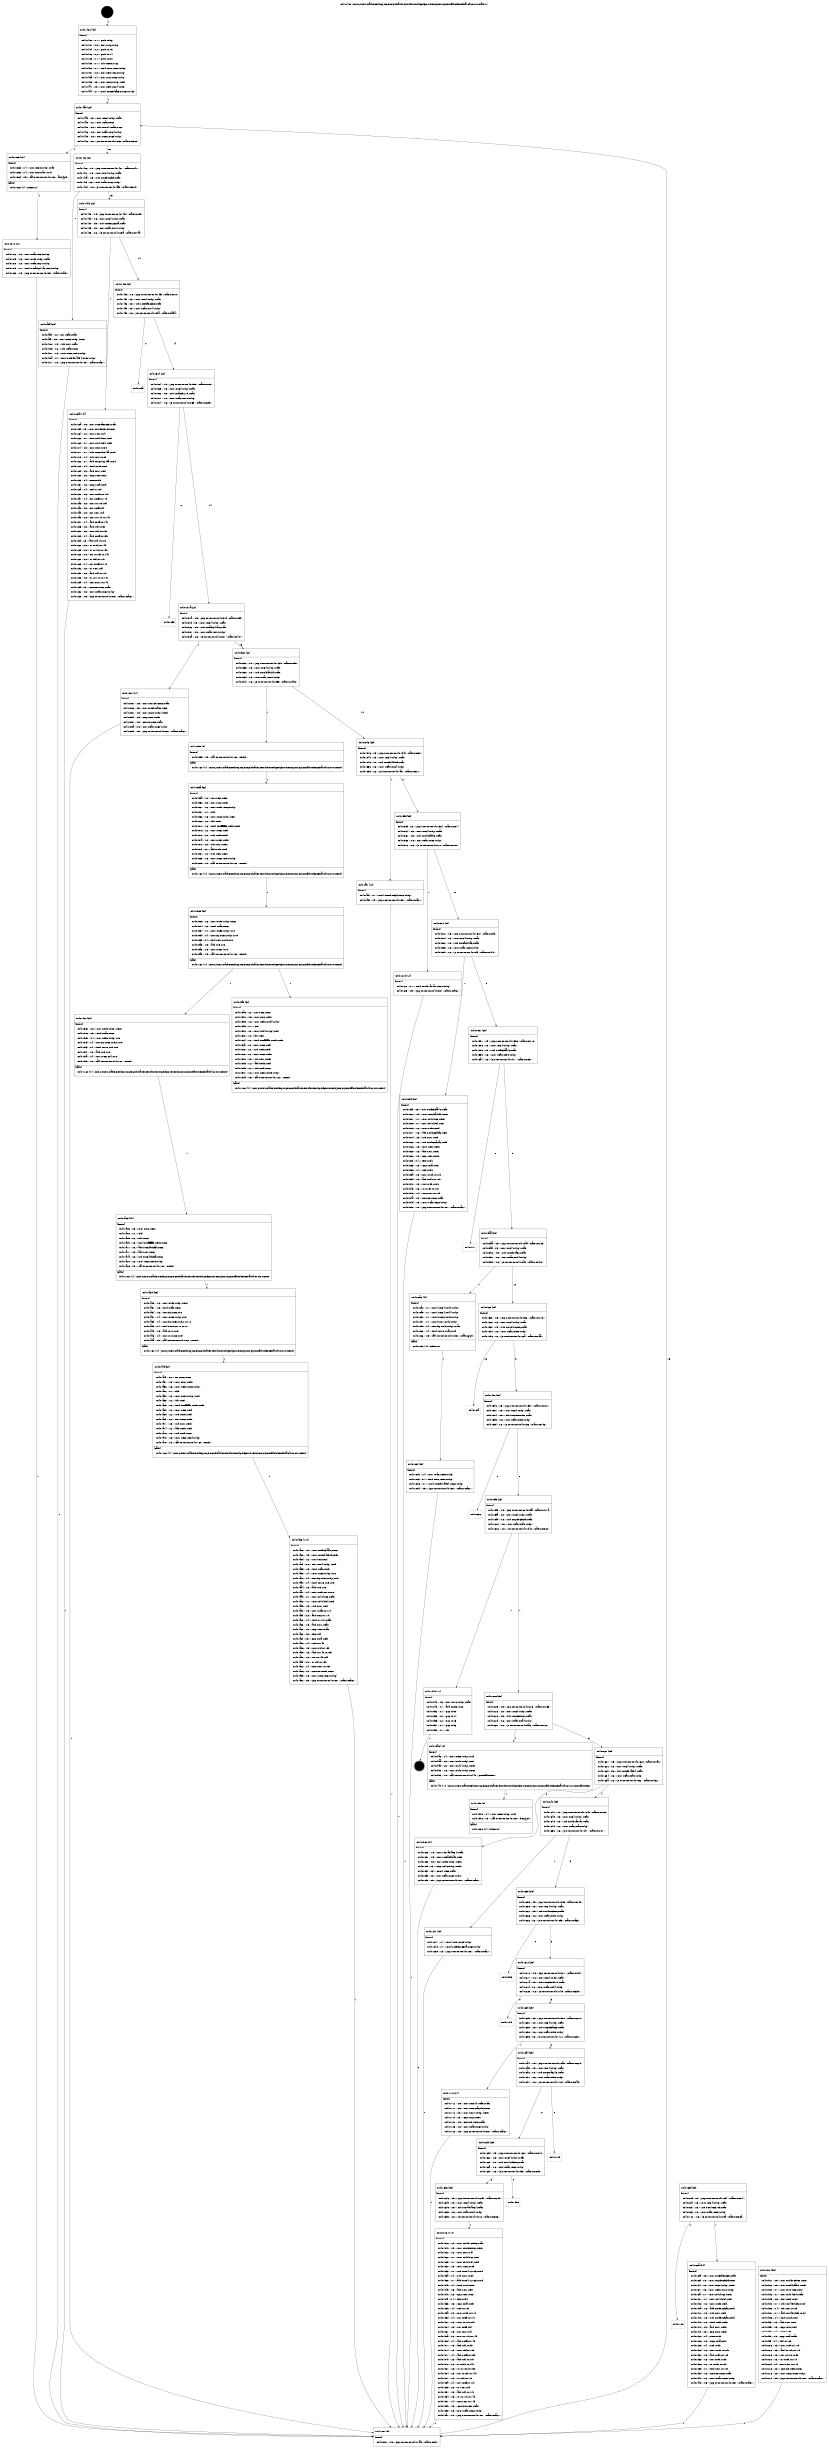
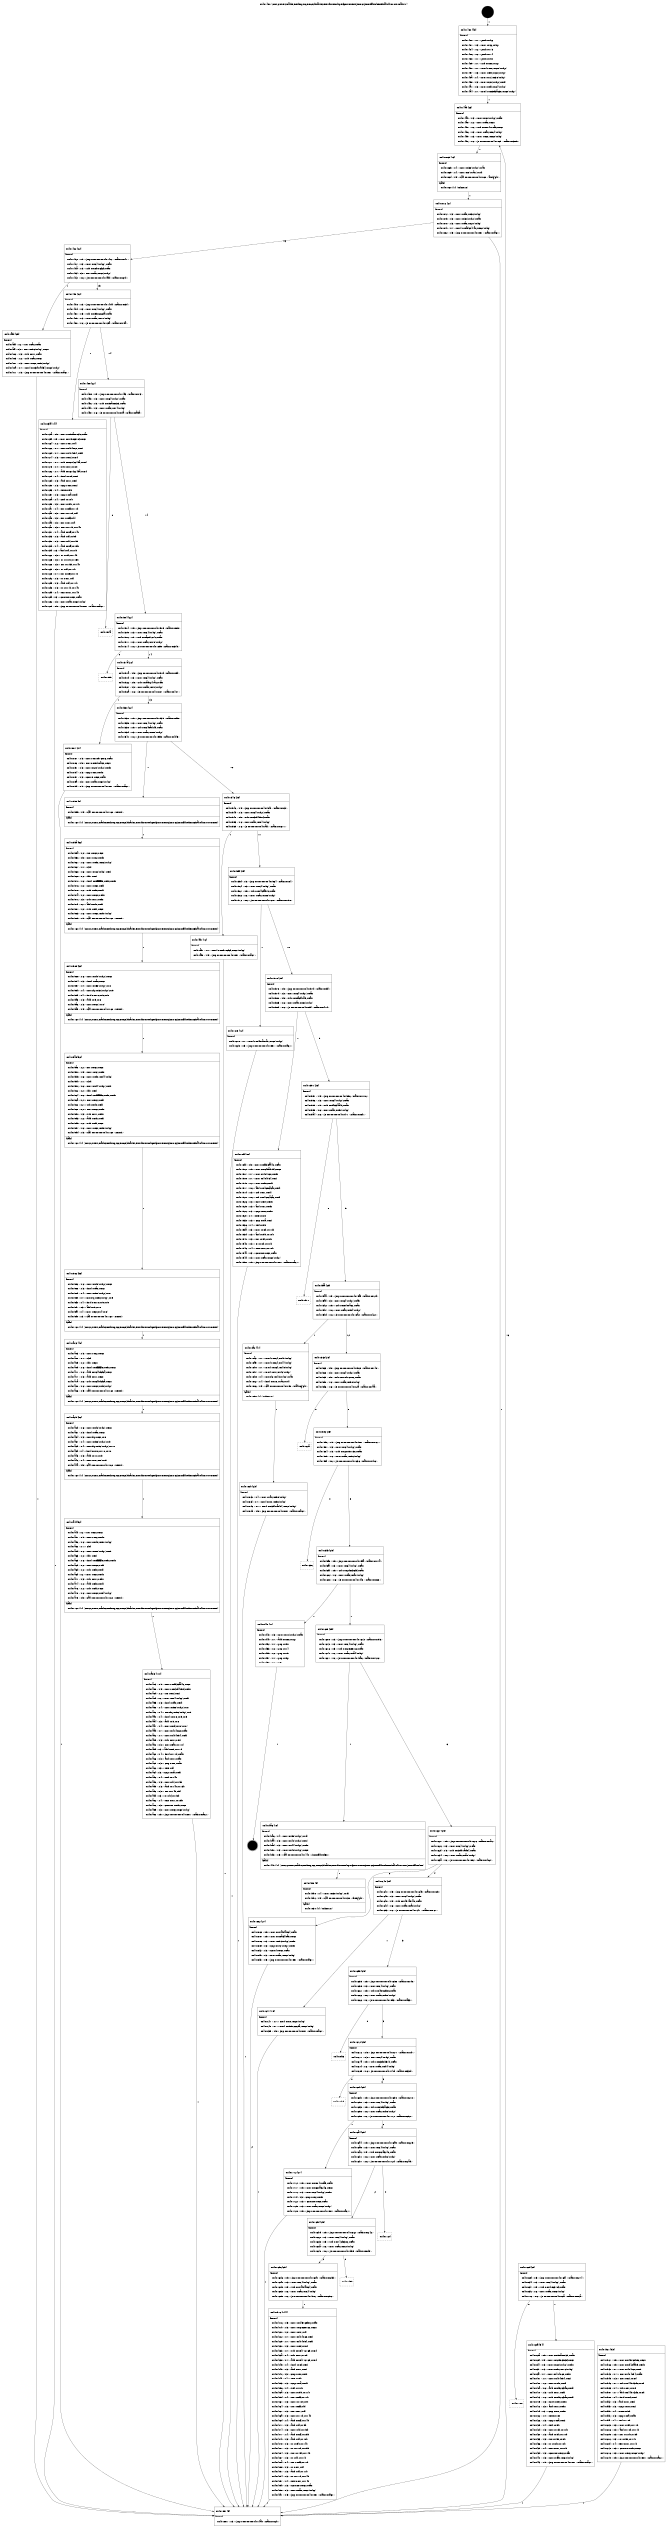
(107, 149) -> (283, 241)
(210, 991) -> (142, 1208)
(485, 1359) -> (316, 1409)
